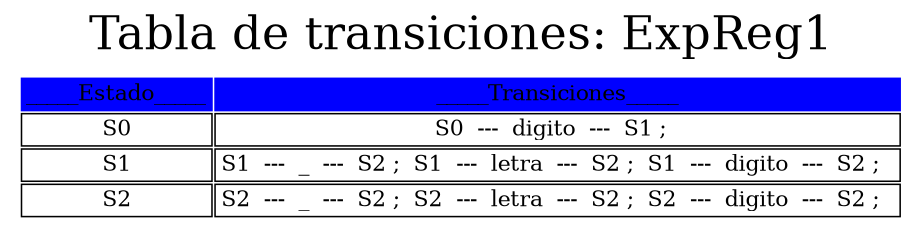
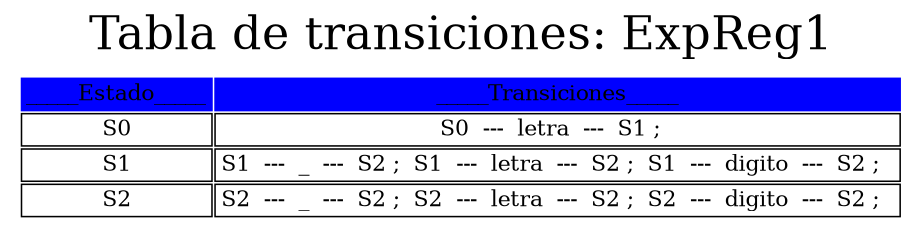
(558, 129) -> (558, 129)
